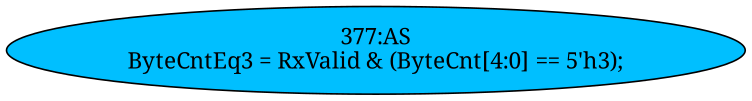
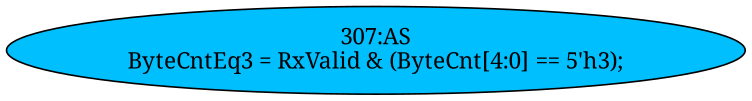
(376, 50) -> (376, 50)
